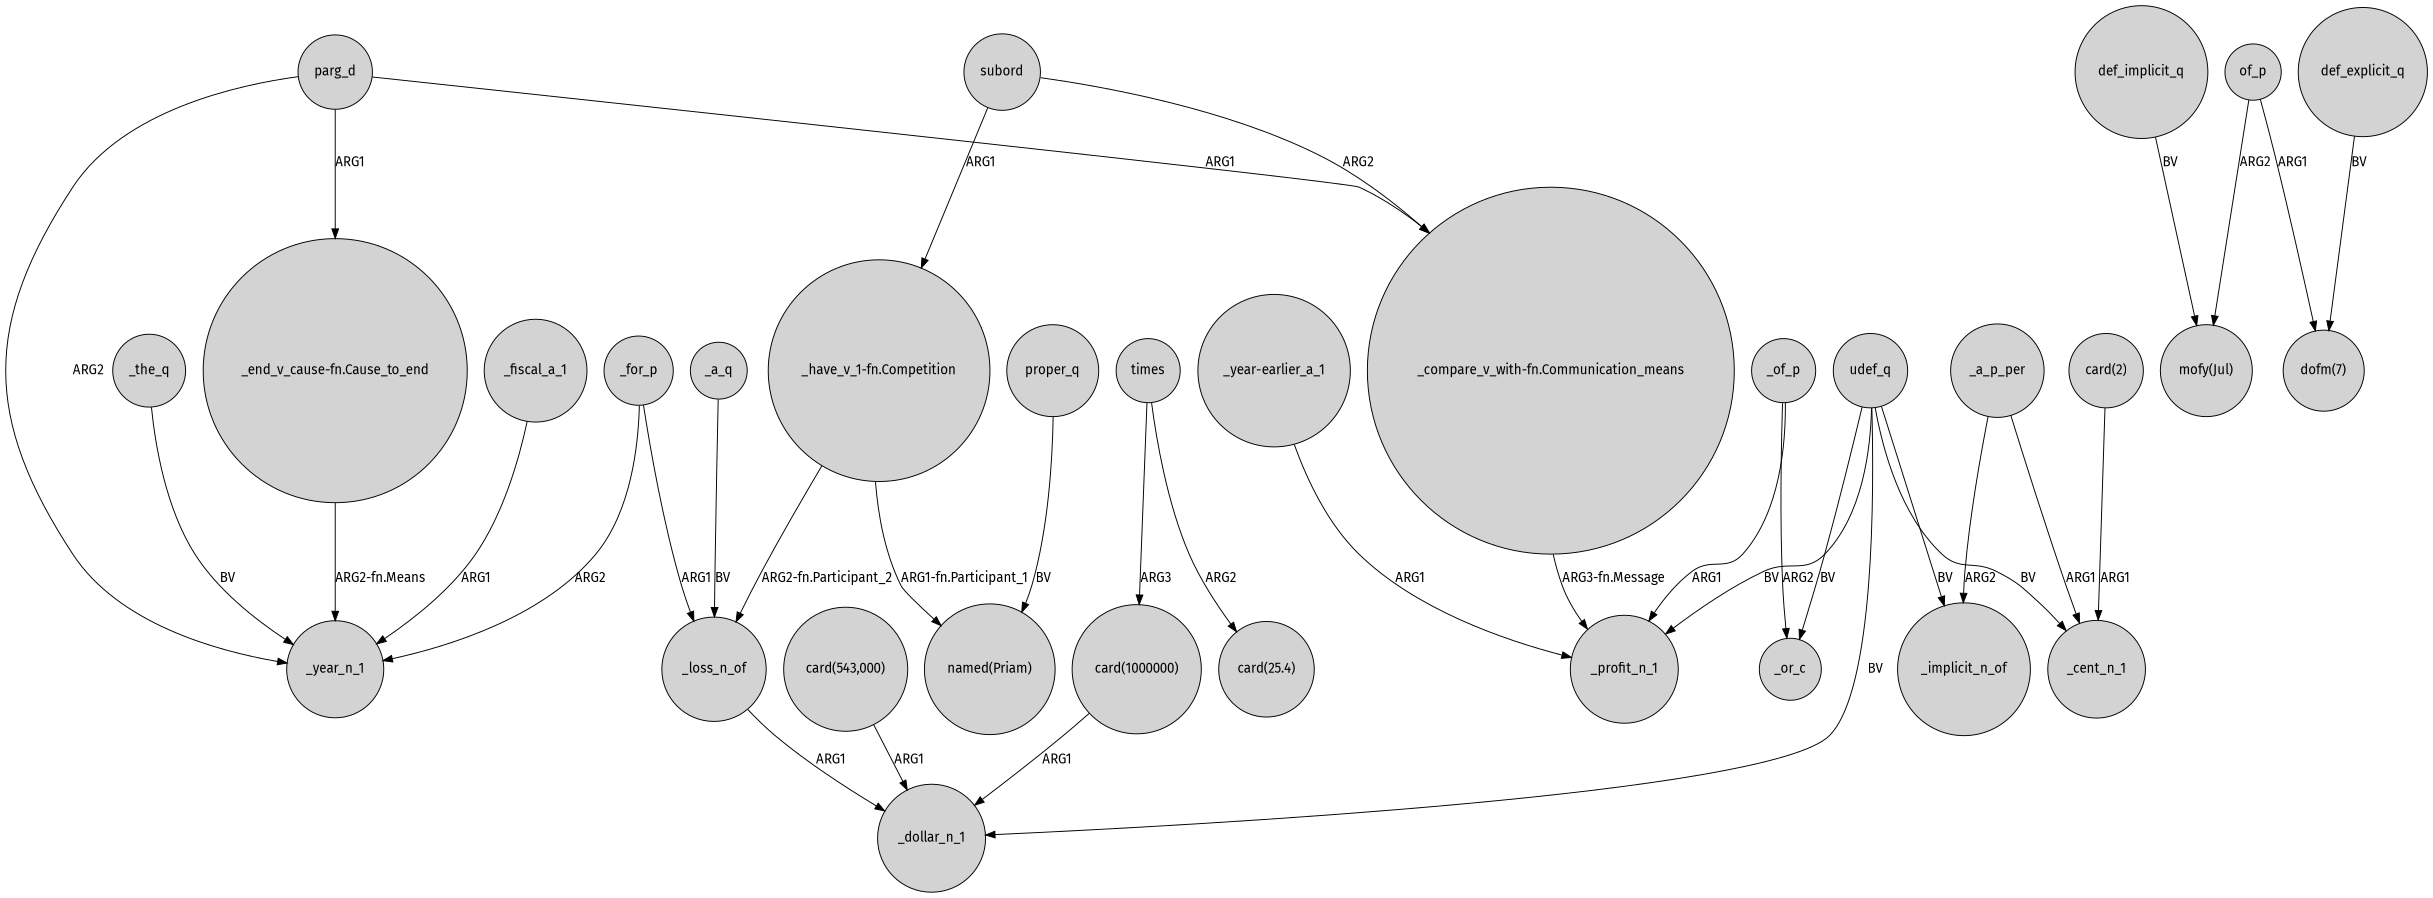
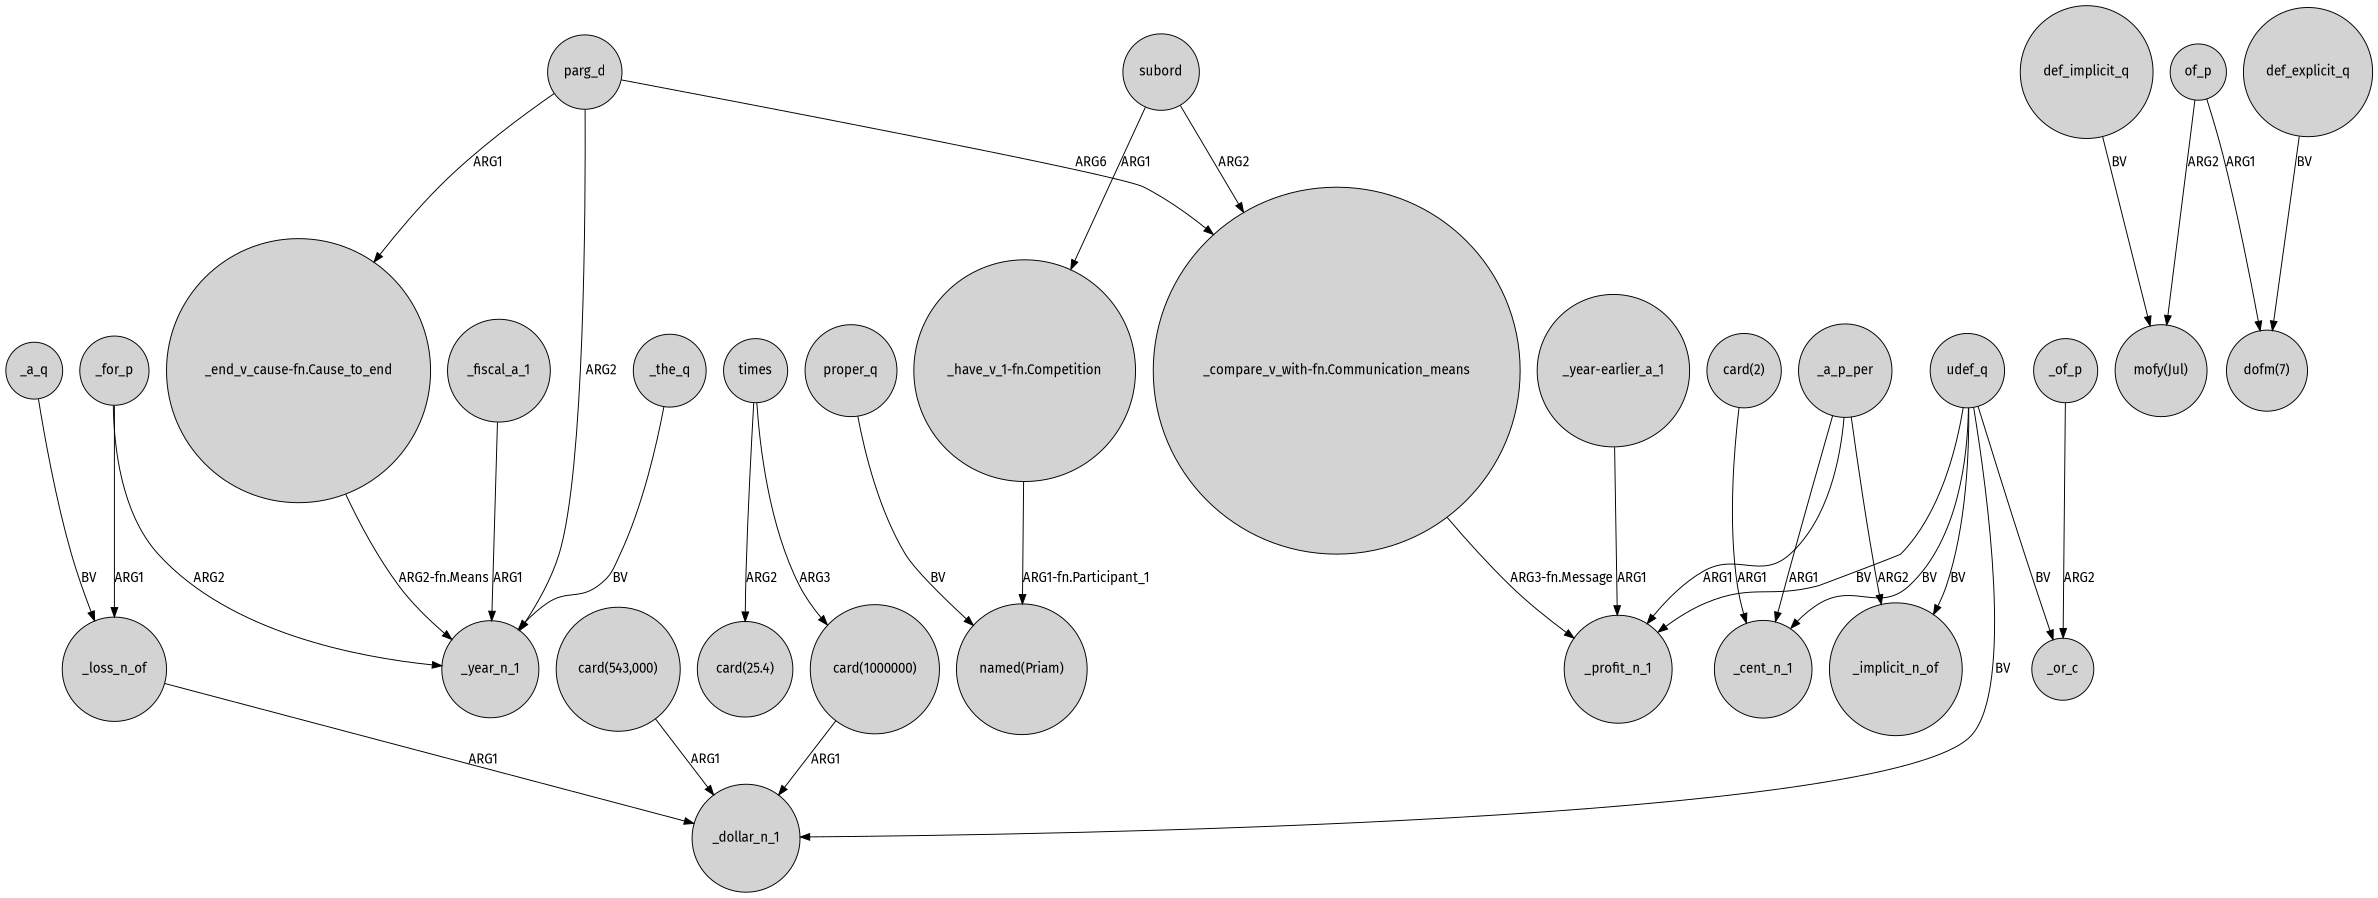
(1220, 163) -> (1091, 163)
(1757, 534) -> (1787, 556)
(780, 539) -> none
